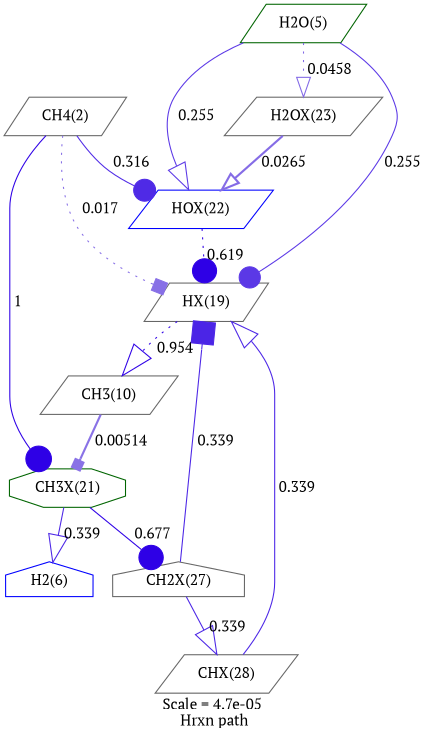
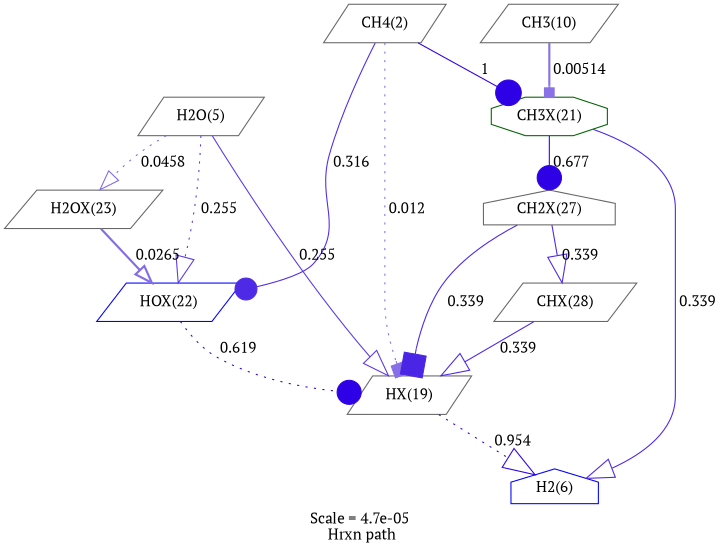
(304, 23) -> (201, 116)
(179, 90) -> (196, 197)
(373, 169) -> (287, 249)
(98, 209) -> (405, 209)
(159, 335) -> (473, 436)
